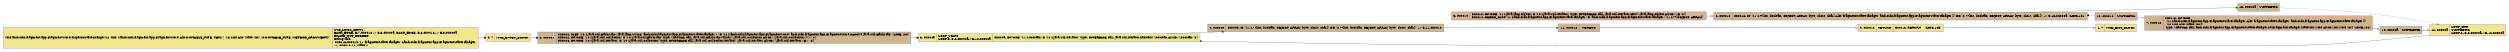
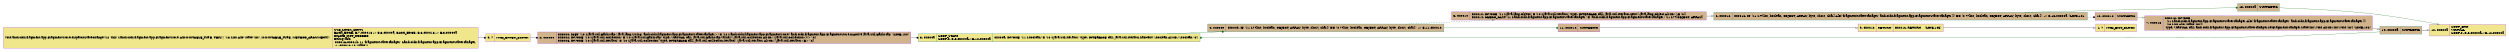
(2359, 12) -> (2359, 12)
(2092, 15) -> (2090, 17)
none -> (1449, 22)
(1589, 28) -> (1589, 28)
(2461, 30) -> (2458, 30)
(724, 38) -> (724, 38)
(1816, 46) -> (1791, 38)
